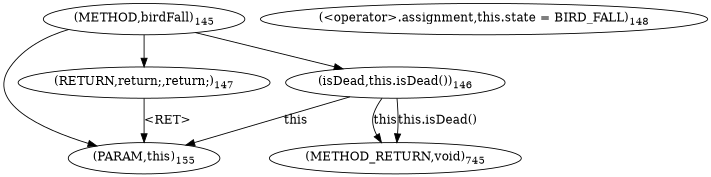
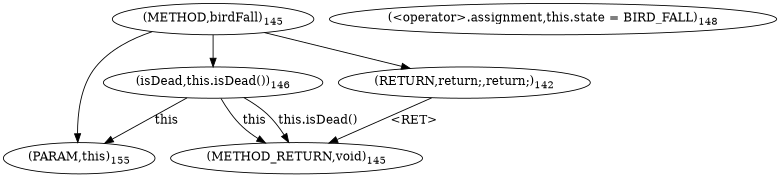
(224, 81) -> (544, 81)
(144, 116) -> (384, 119)
(475, 157) -> (377, 157)
